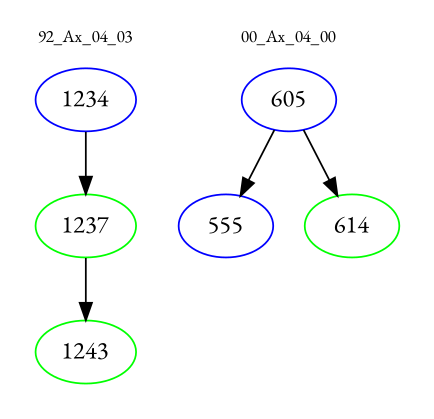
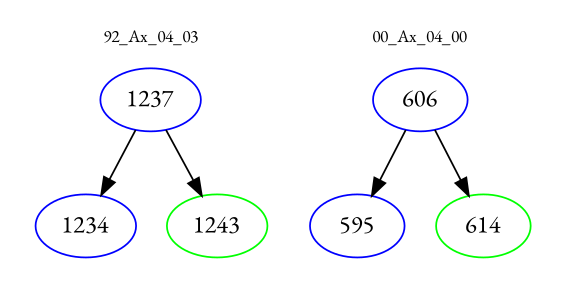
(289, 100) -> (420, 100)
(86, 154) -> (123, 155)
(86, 226) -> (151, 100)
(226, 226) -> (357, 226)
